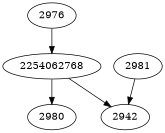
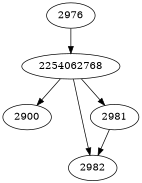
none -> (91, 89)
(52, 117) -> (27, 117)
(125, 117) -> (93, 168)
